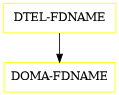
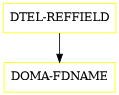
(60, 18) -> (60, 18)
